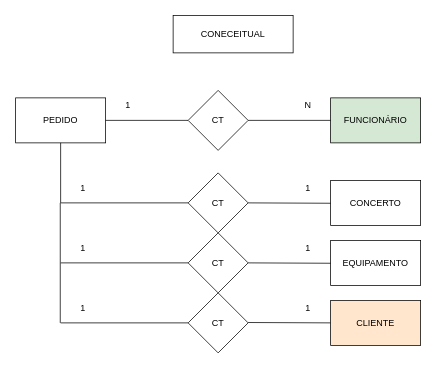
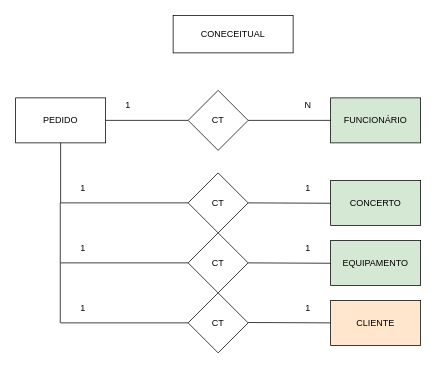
(375, 203) -> (375, 203)
(375, 263) -> (375, 263)
